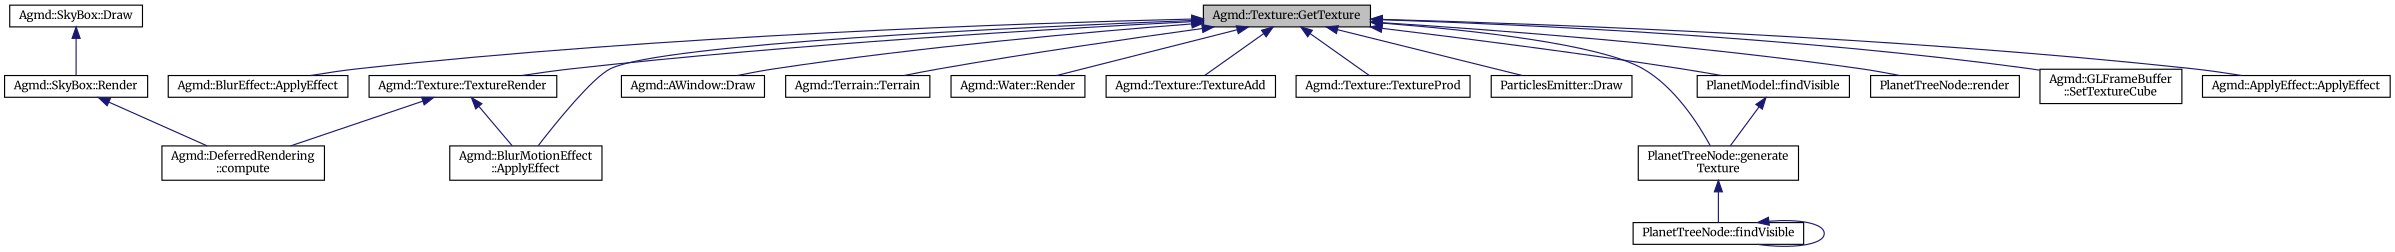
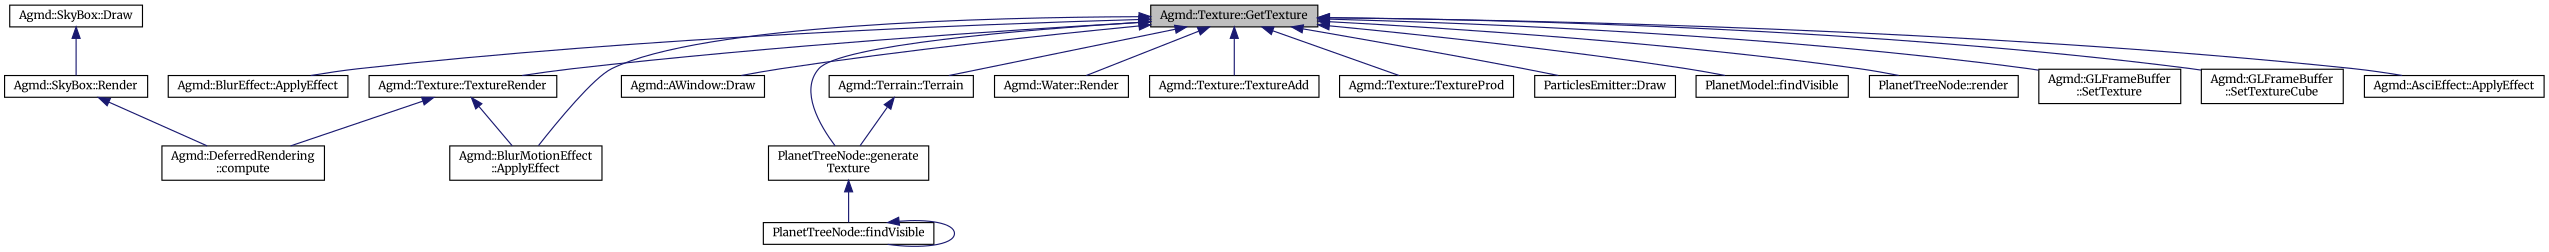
none -> (2110, 86)
(2296, 86) -> (2454, 86)
(1745, 126) -> (874, 126)
